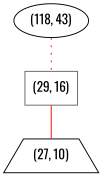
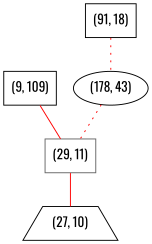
(51, 21) -> (111, 88)
none -> (111, 21)
none -> (30, 88)
(51, 88) -> (70, 156)
